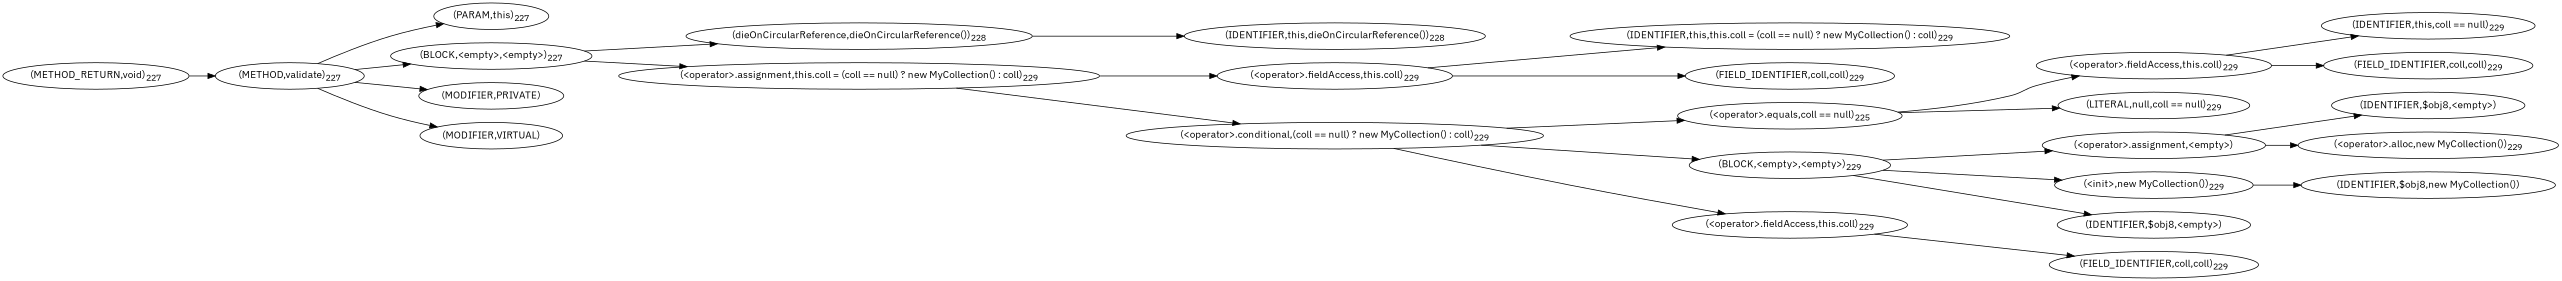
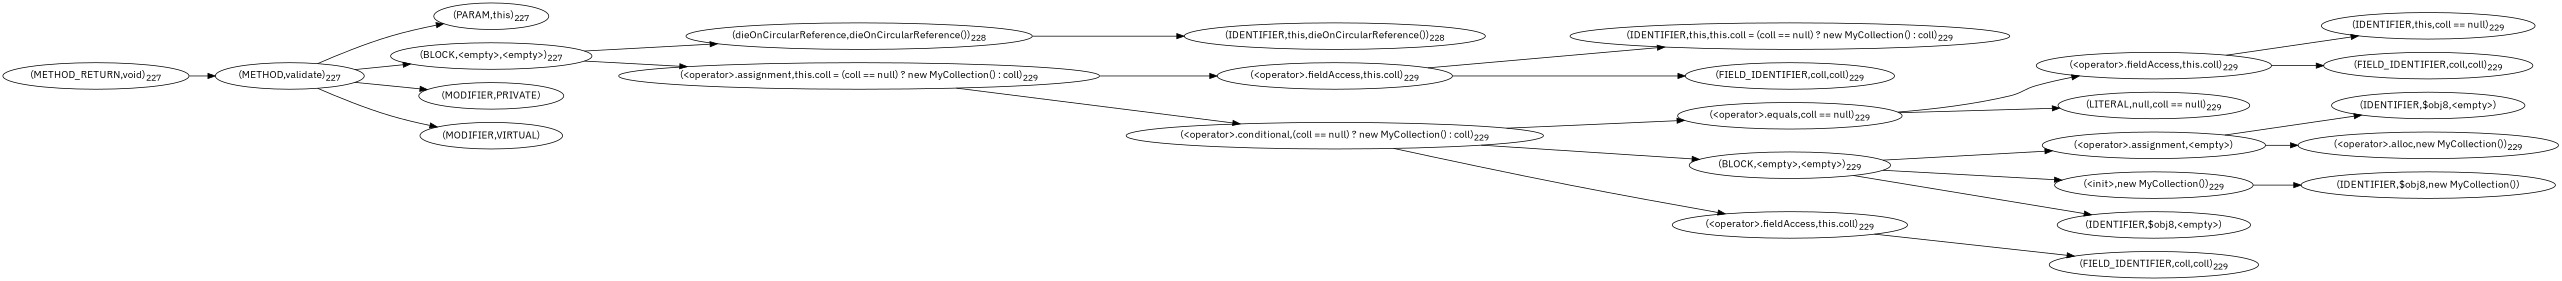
(1863, 115) -> (1863, 115)
